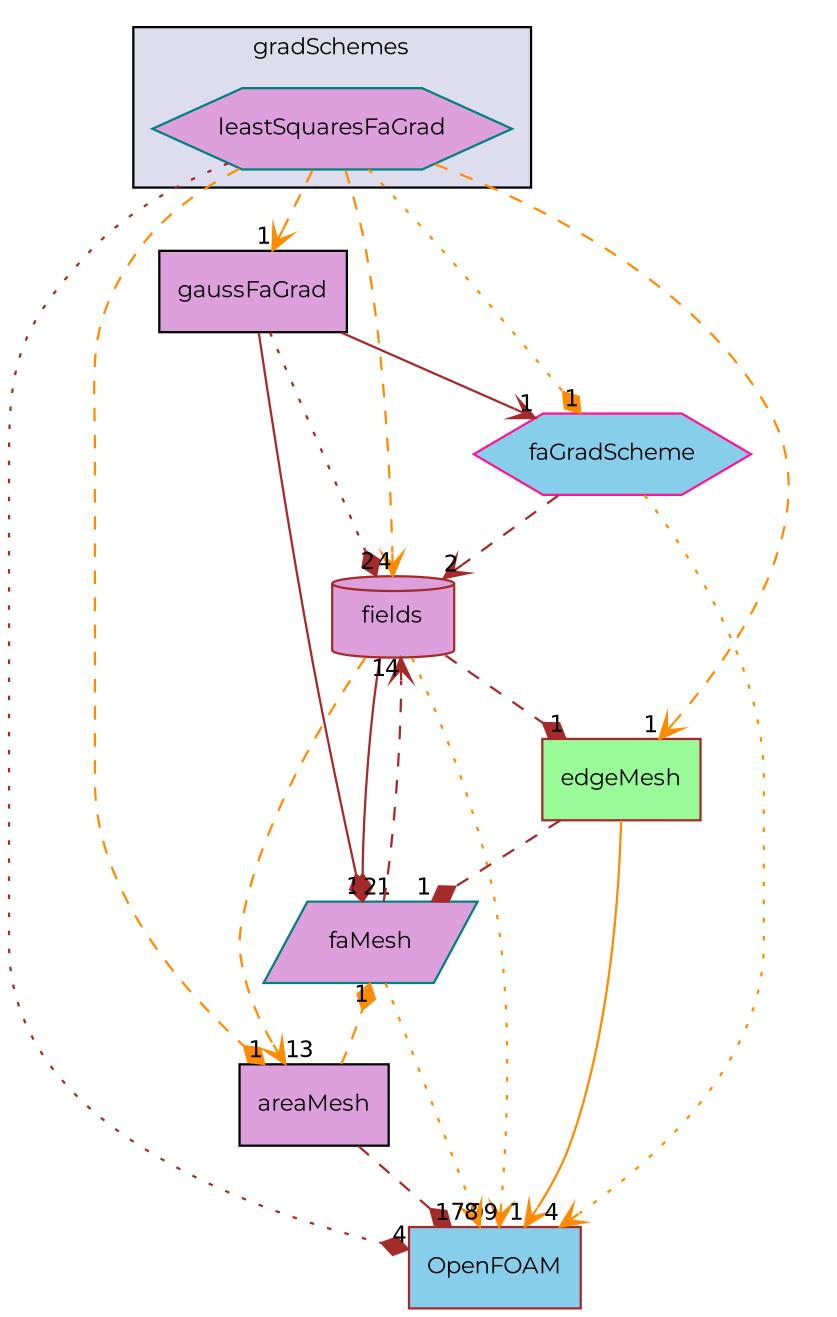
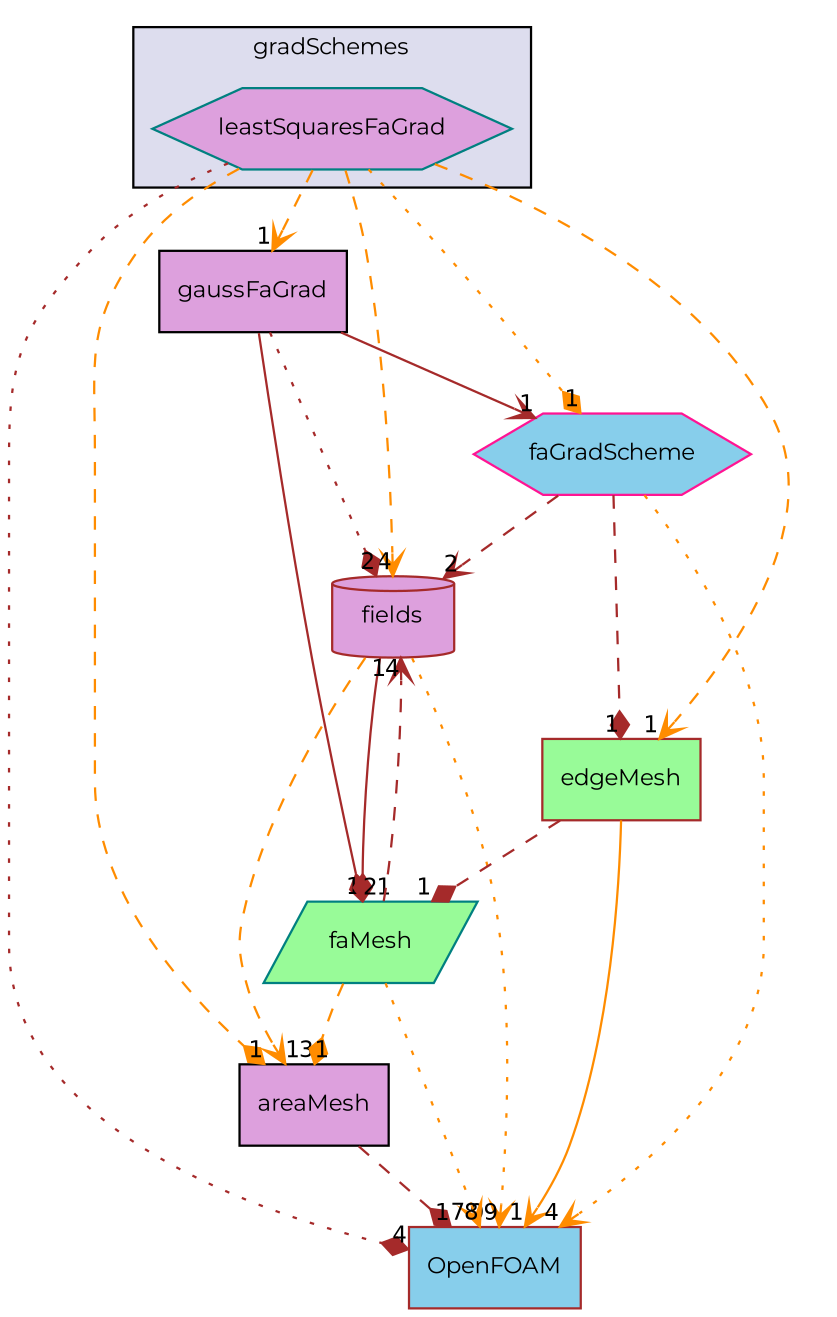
(494, 689) -> (617, 603)
(371, 942) -> (371, 942)
(352, 1037) -> (332, 1010)
